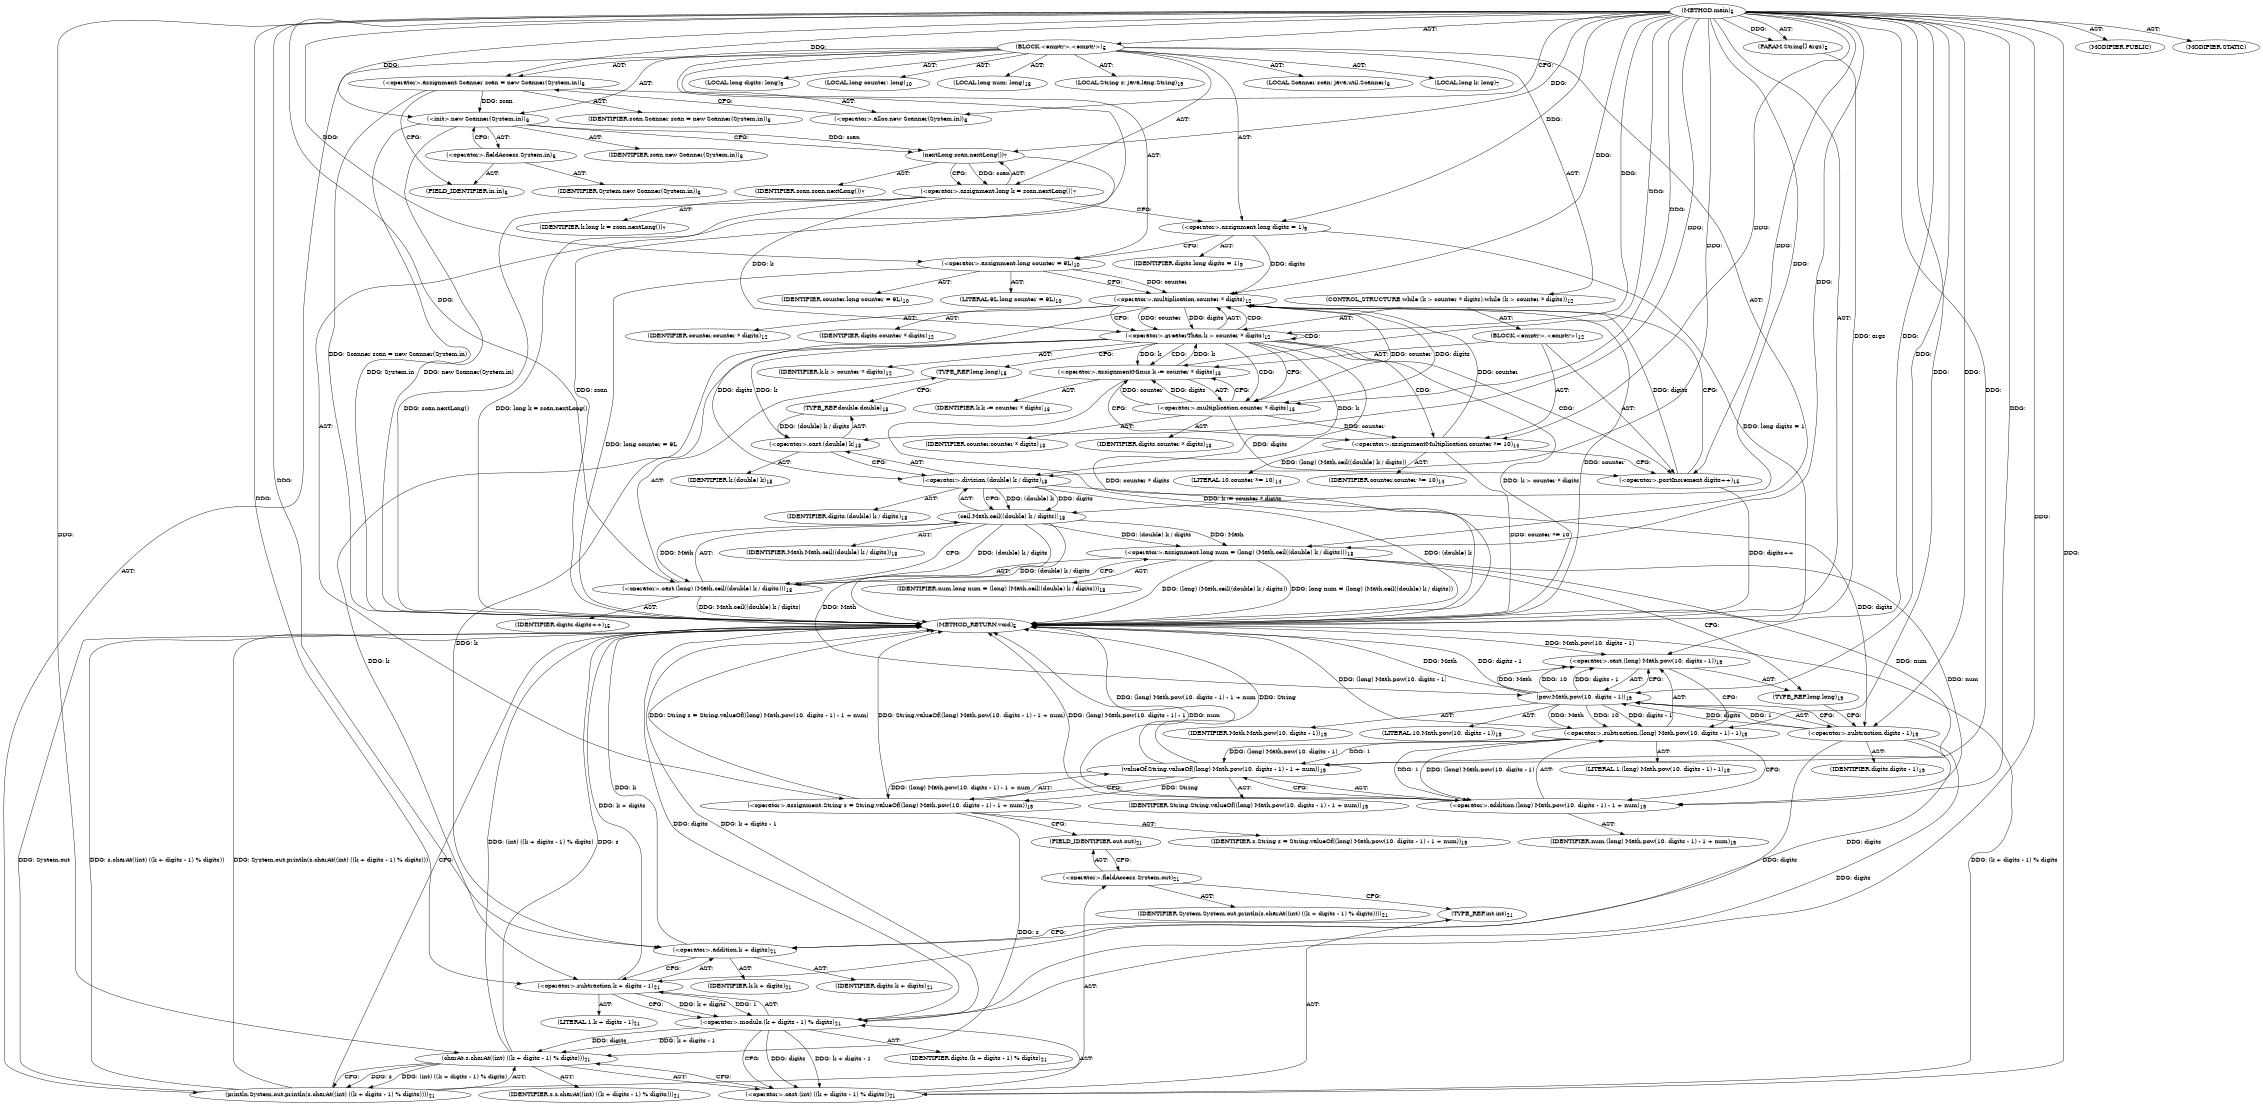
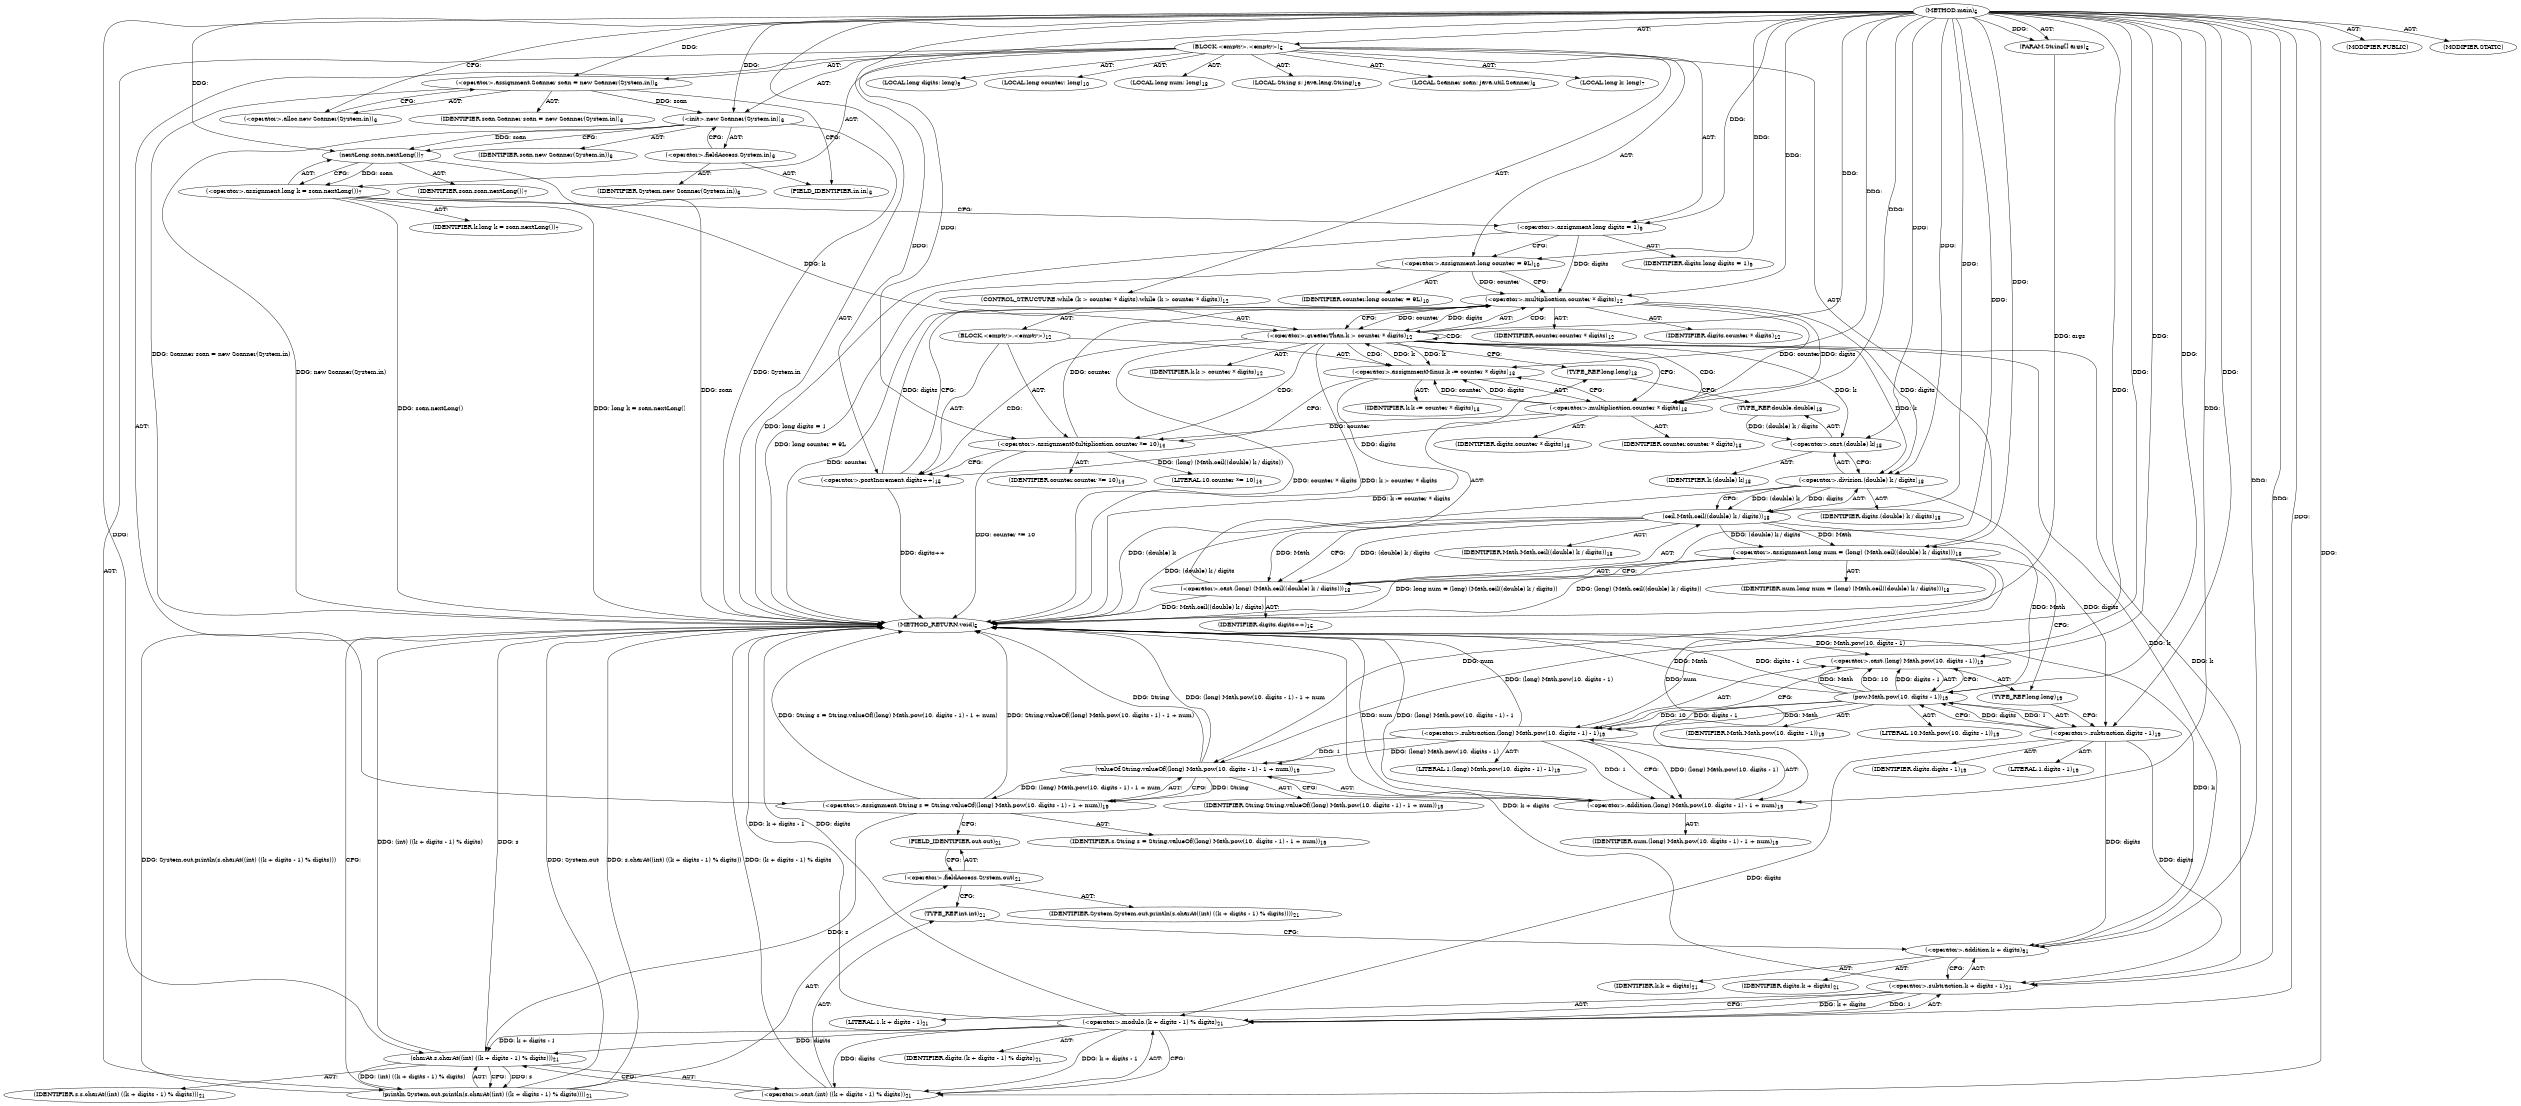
(1011, 300) -> none
none -> (2043, 770)
(773, 950) -> (2026, 950)
